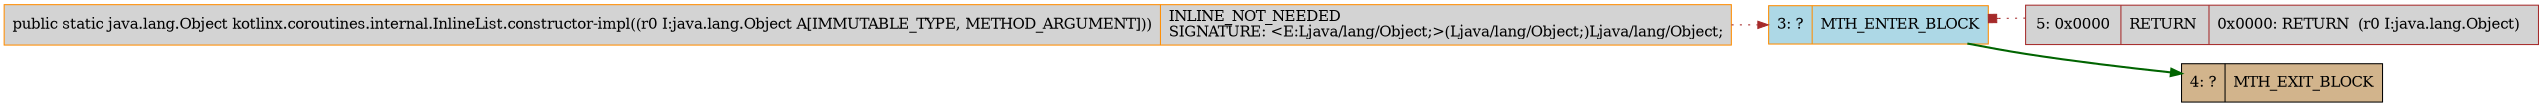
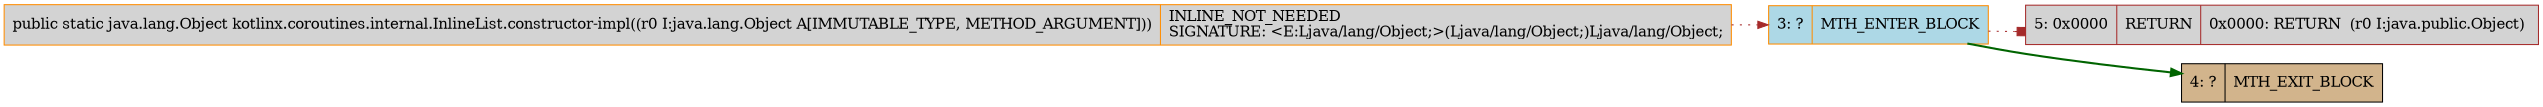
(2012, 18) -> (2002, 31)
(2371, 24) -> (2370, 24)
